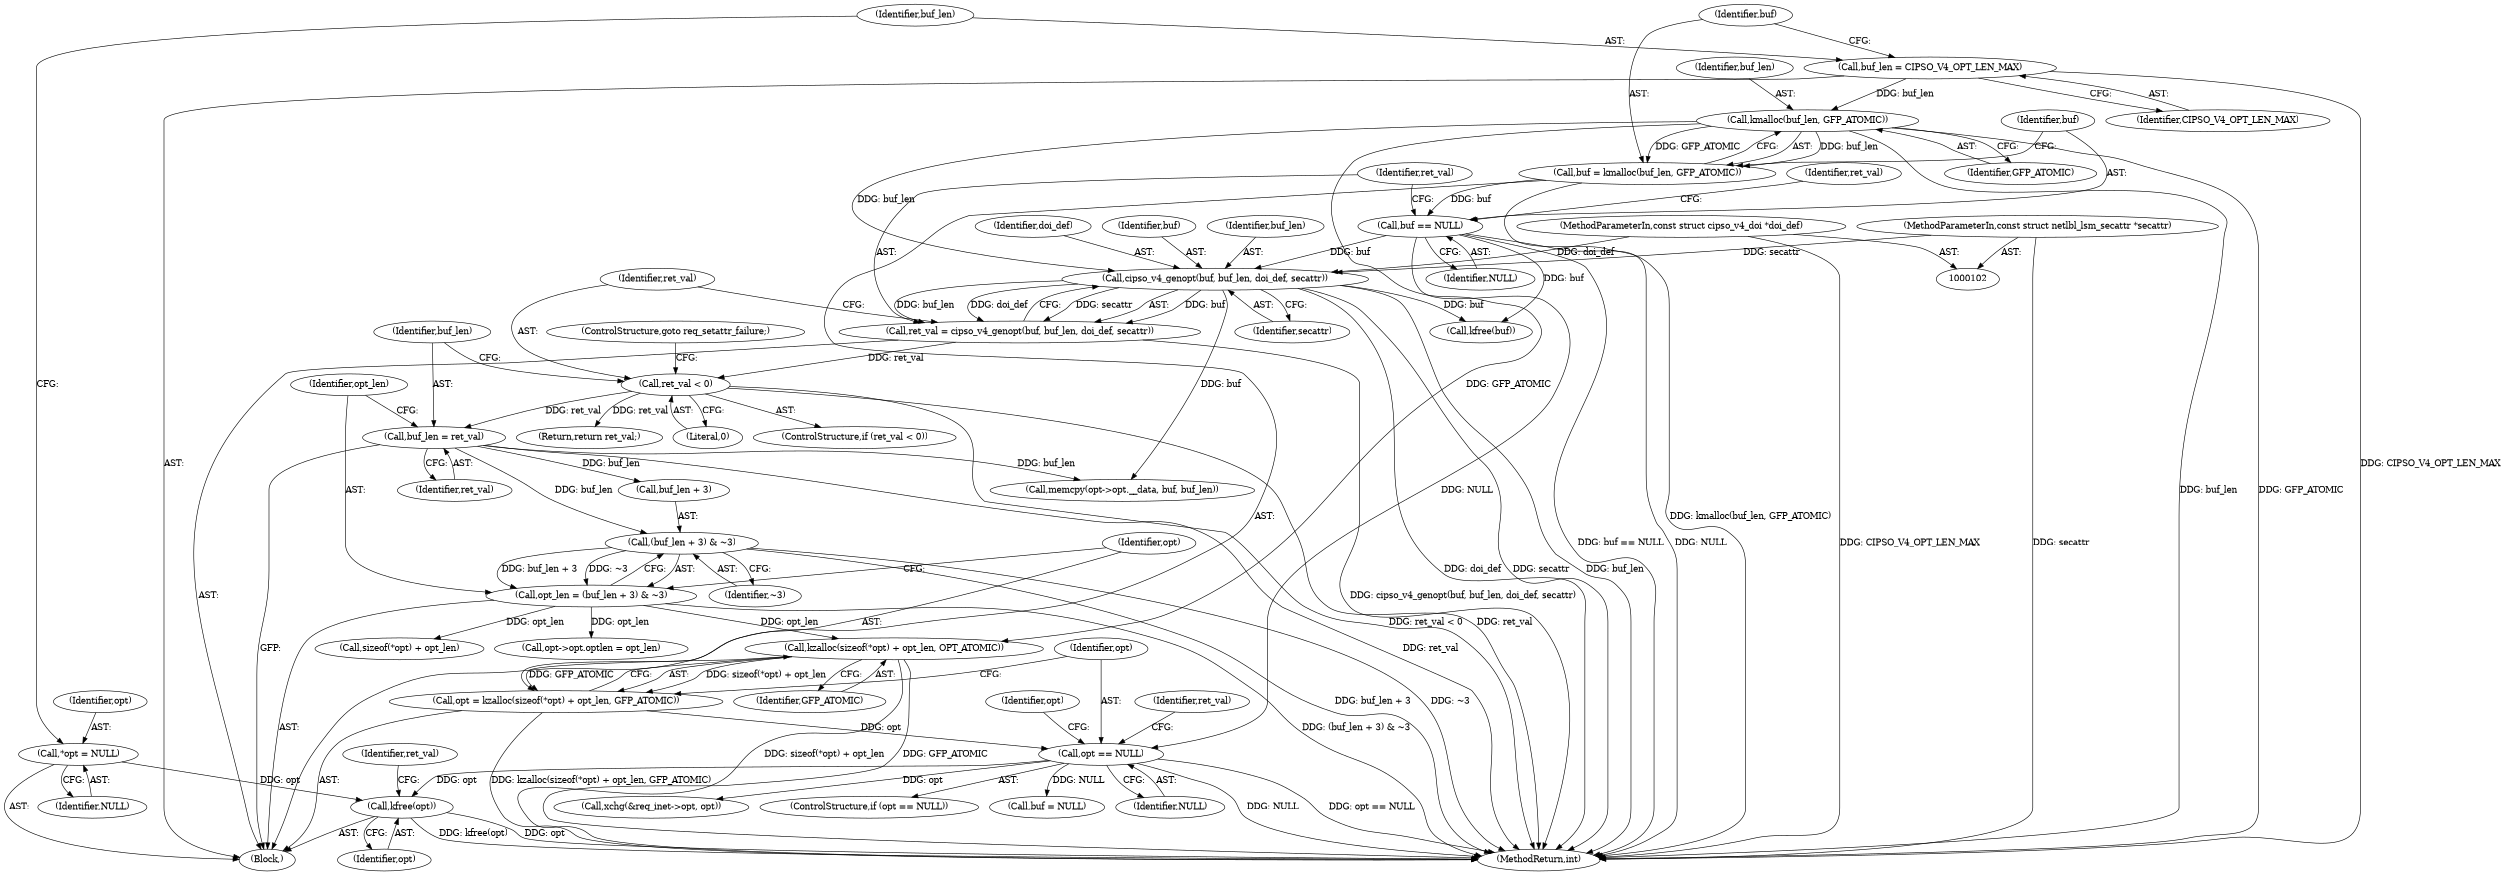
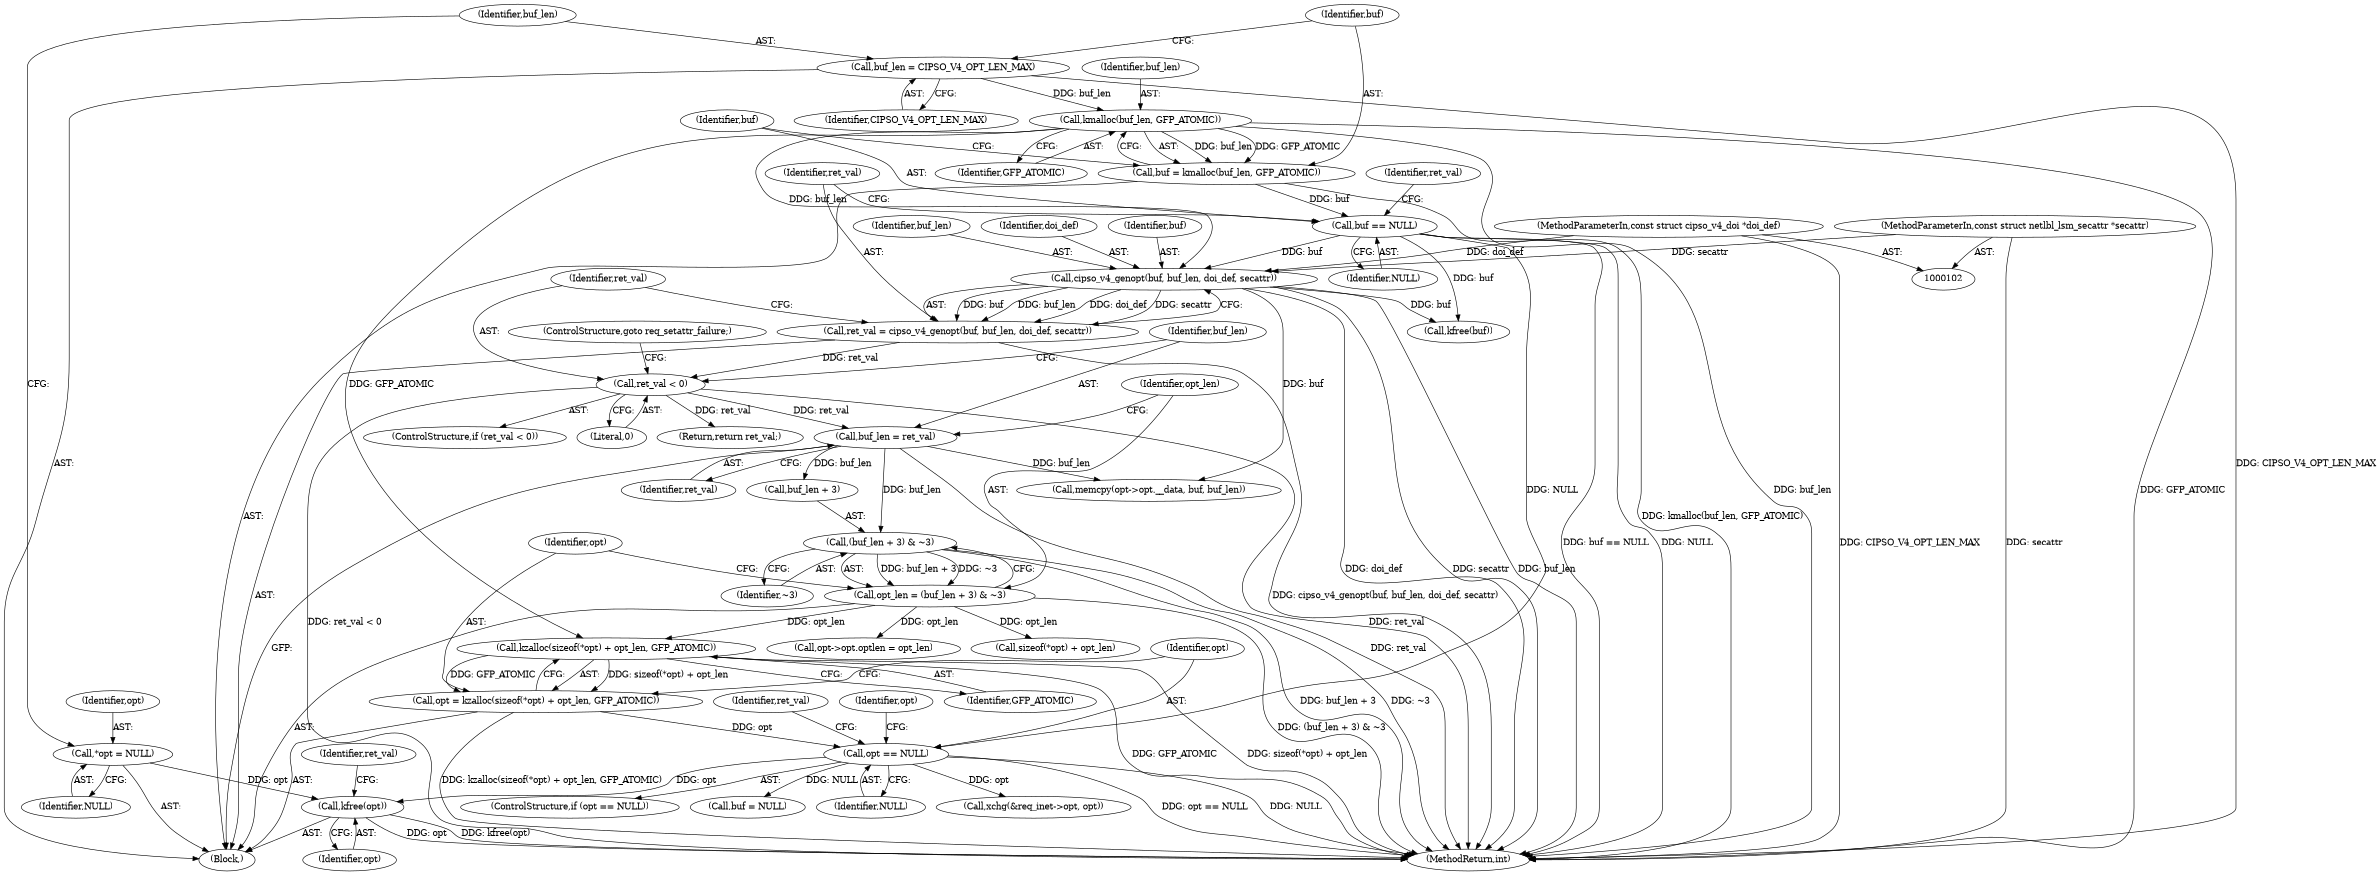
(1292, 332) -> none
(894, 649) -> (606, 649)
